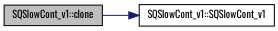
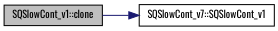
(207, 15) -> (207, 15)
